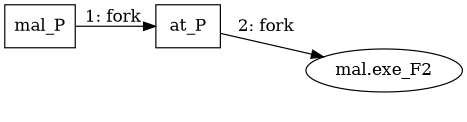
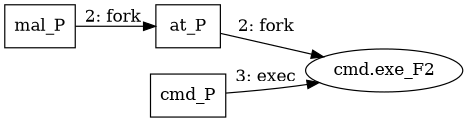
(113, 17) -> (113, 17)
(384, 70) -> (384, 70)
none -> (188, 96)
